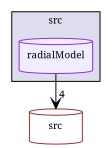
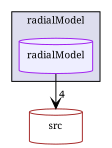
(56, 21) -> (56, 21)
